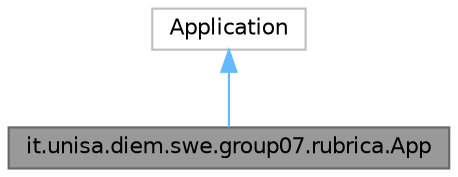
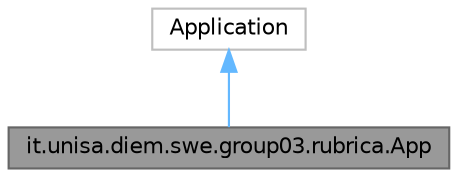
(229, 148) -> (229, 148)
